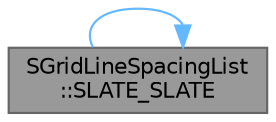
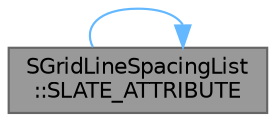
(138, 80) -> (138, 80)
